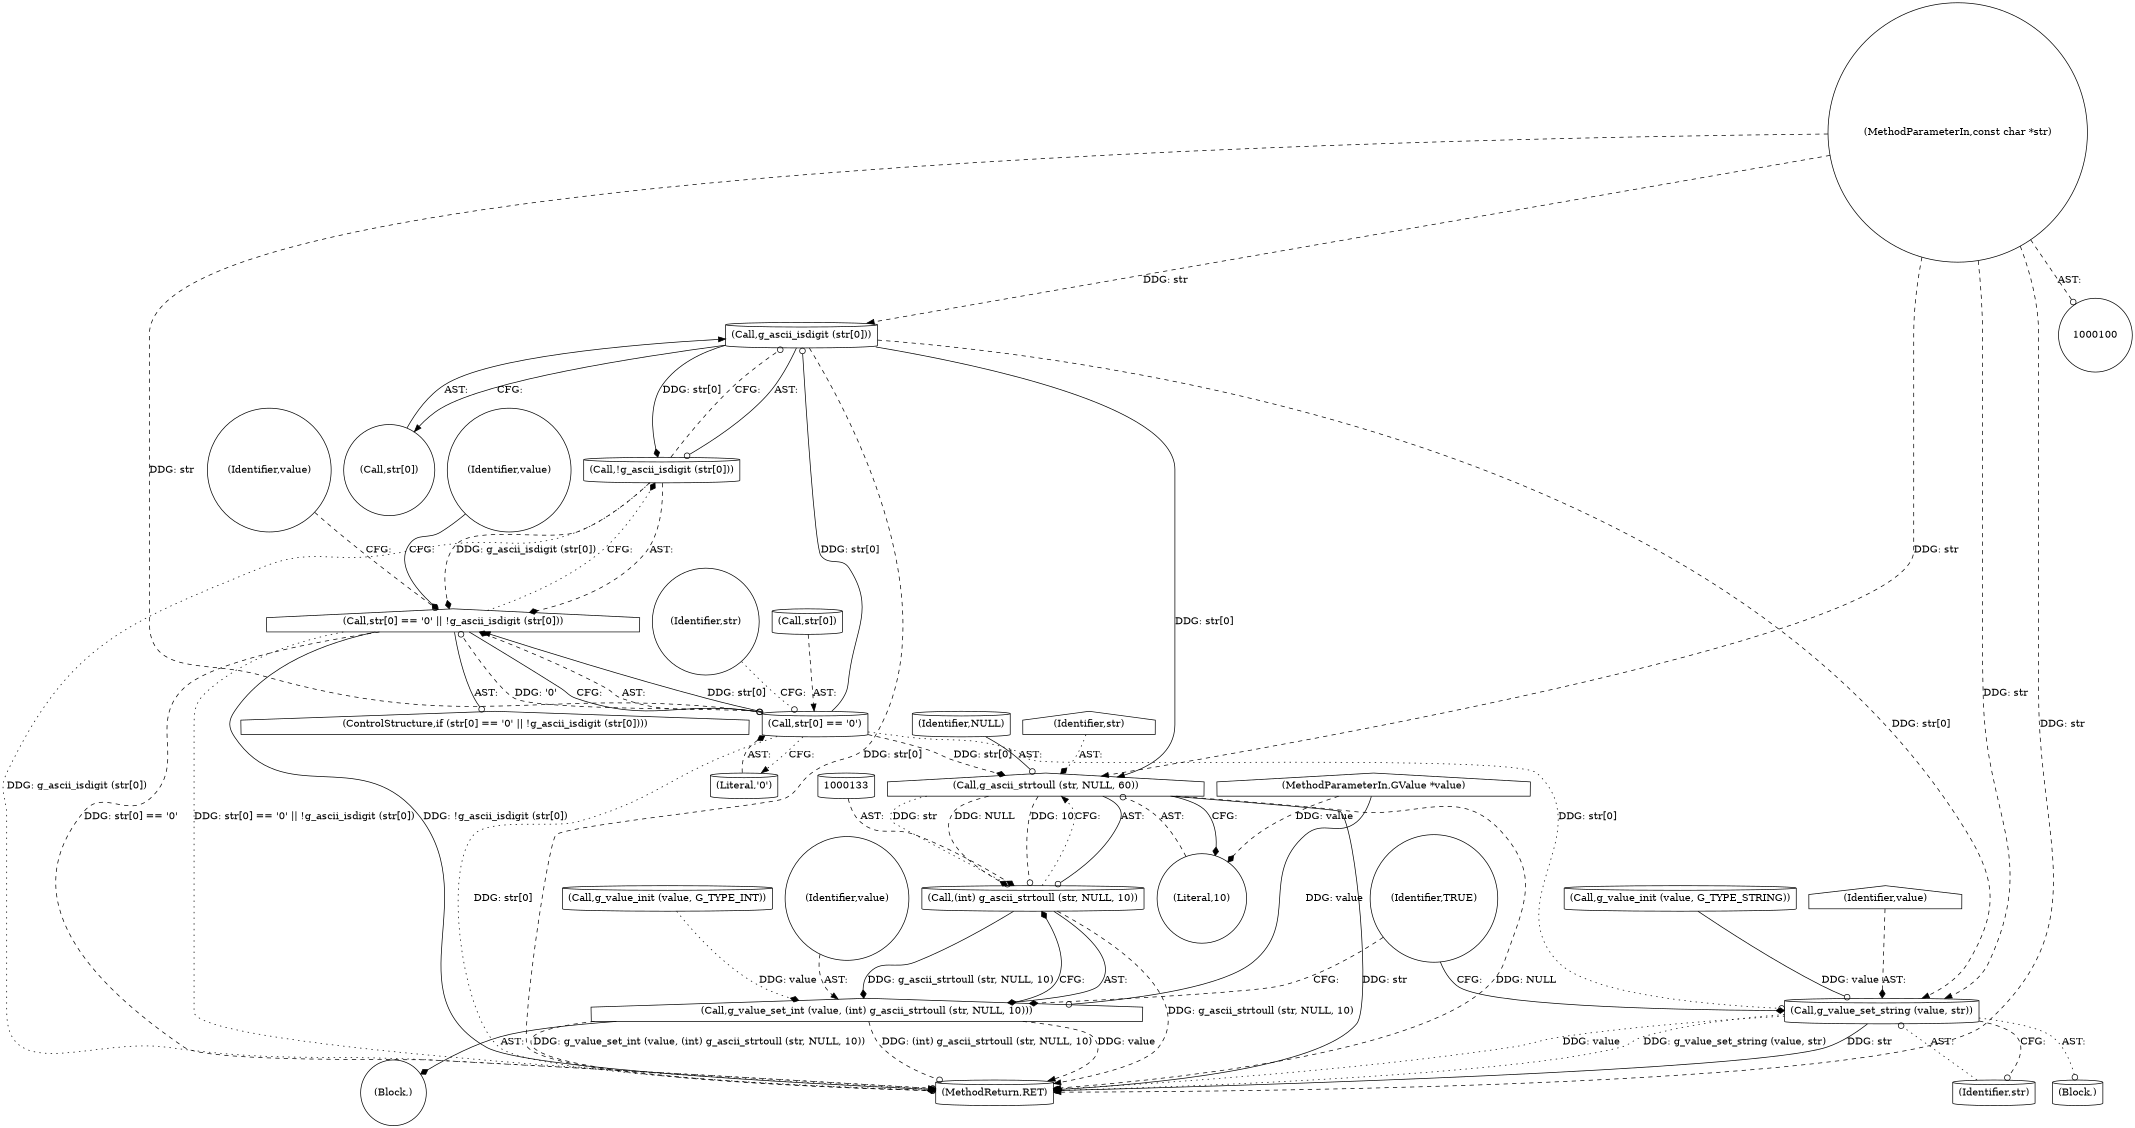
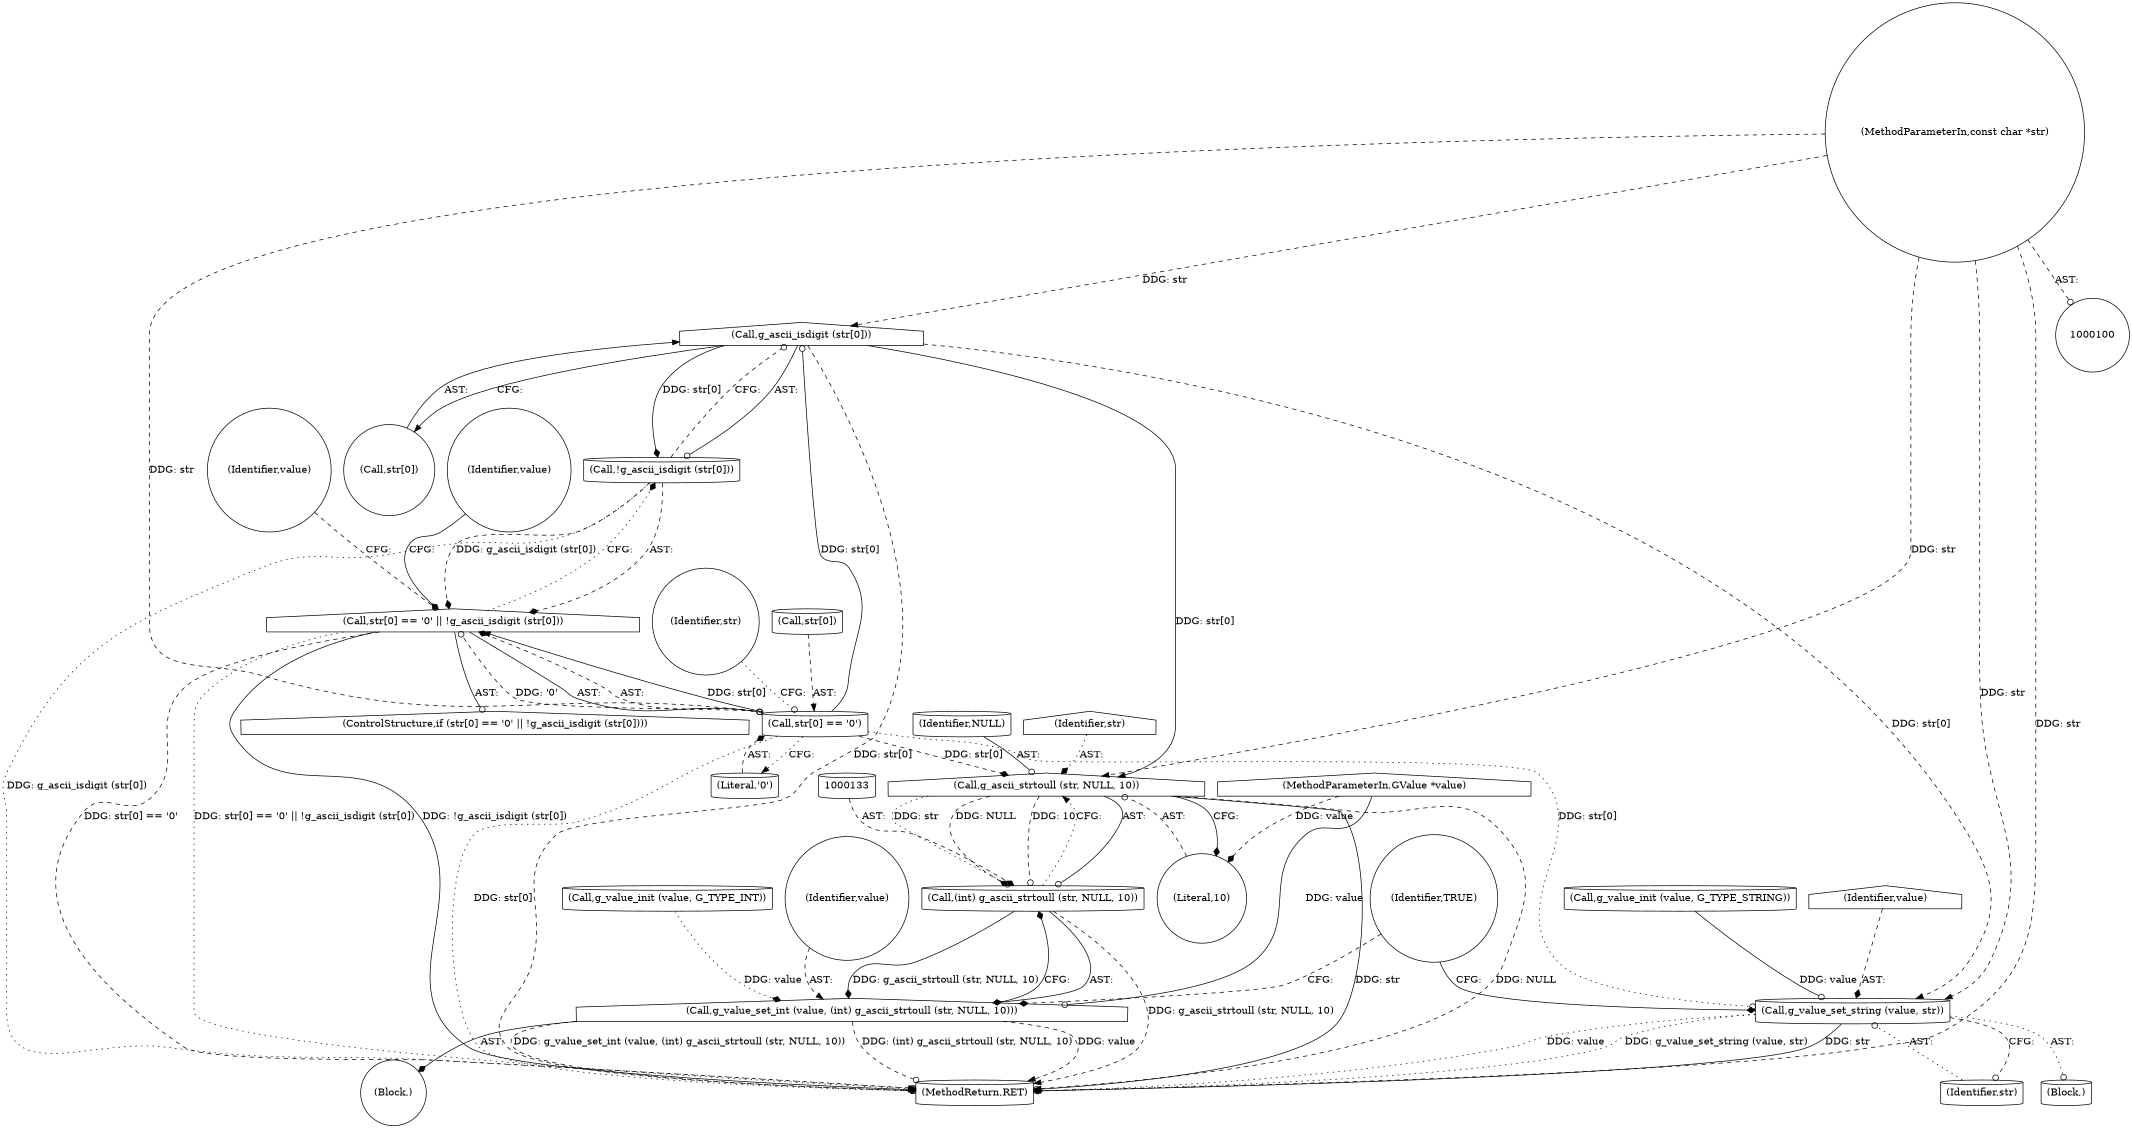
(802, 335) -> (802, 335)
(591, 693) -> (591, 693)
(1046, 786) -> (1046, 786)
